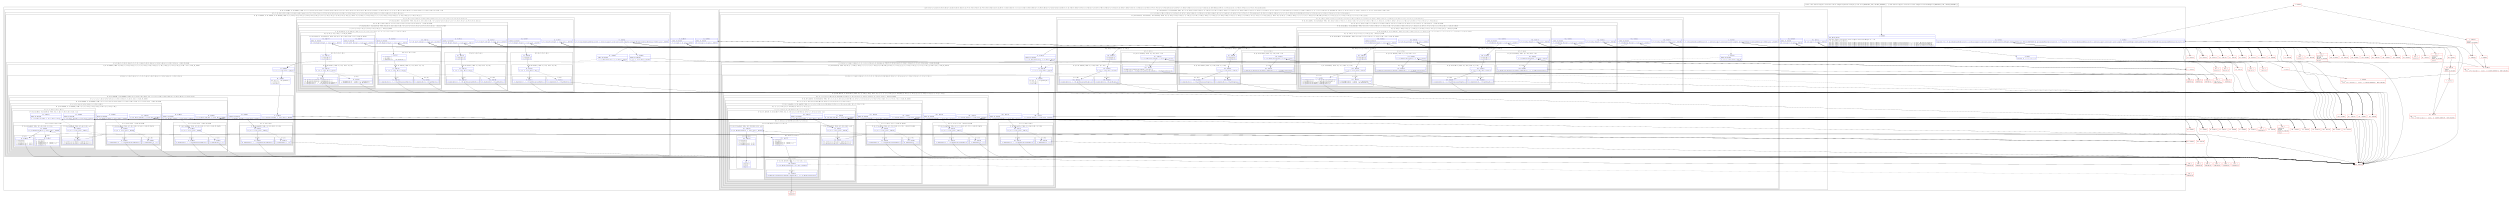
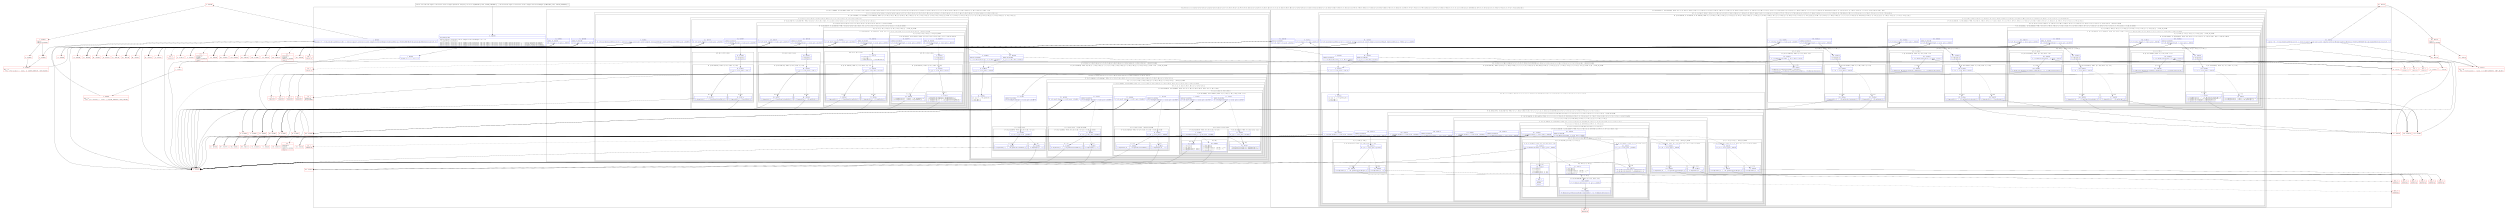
none -> (2435, 57)
(277, 116) -> none
